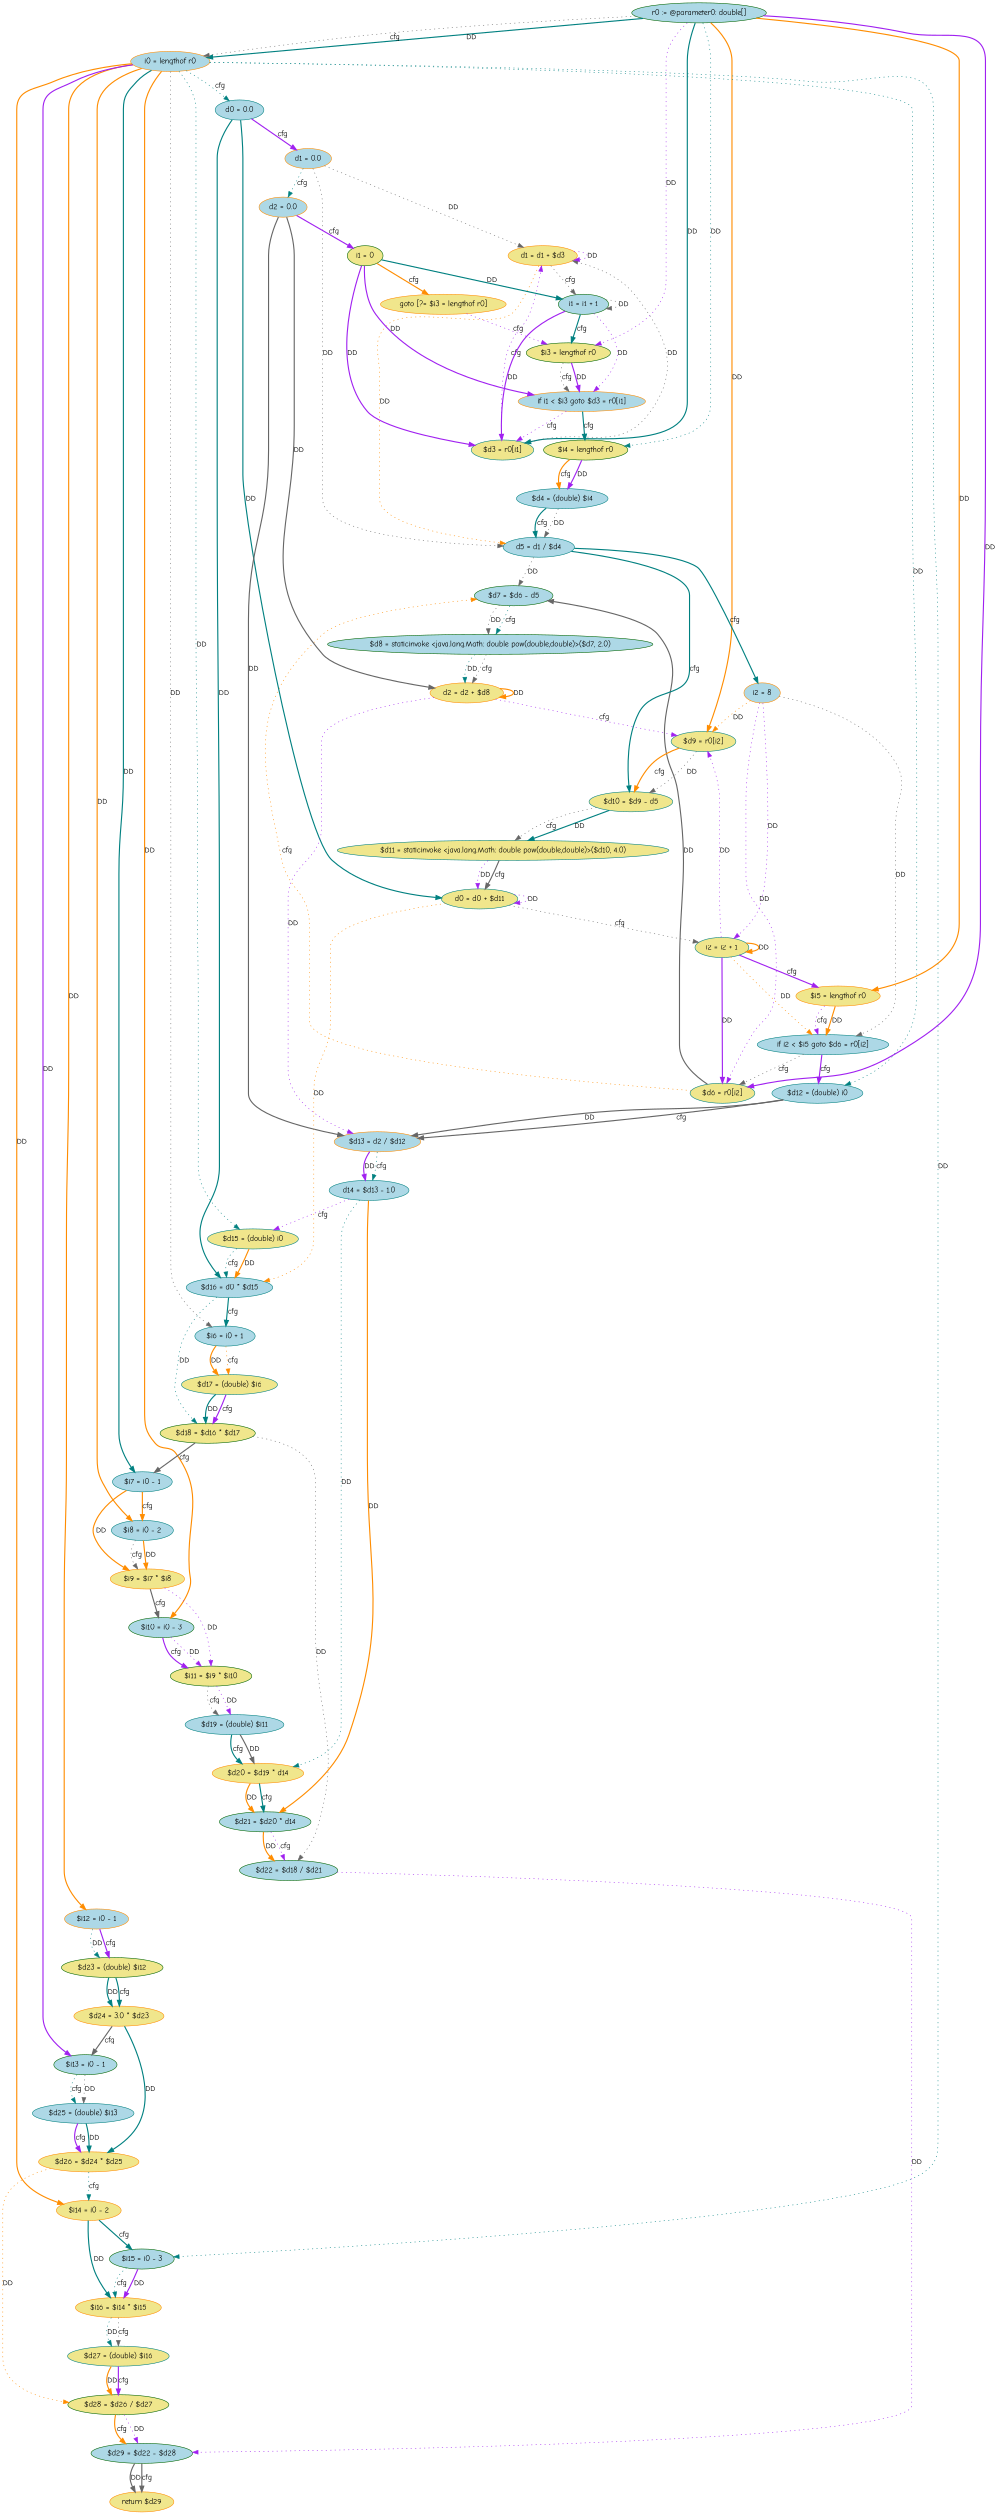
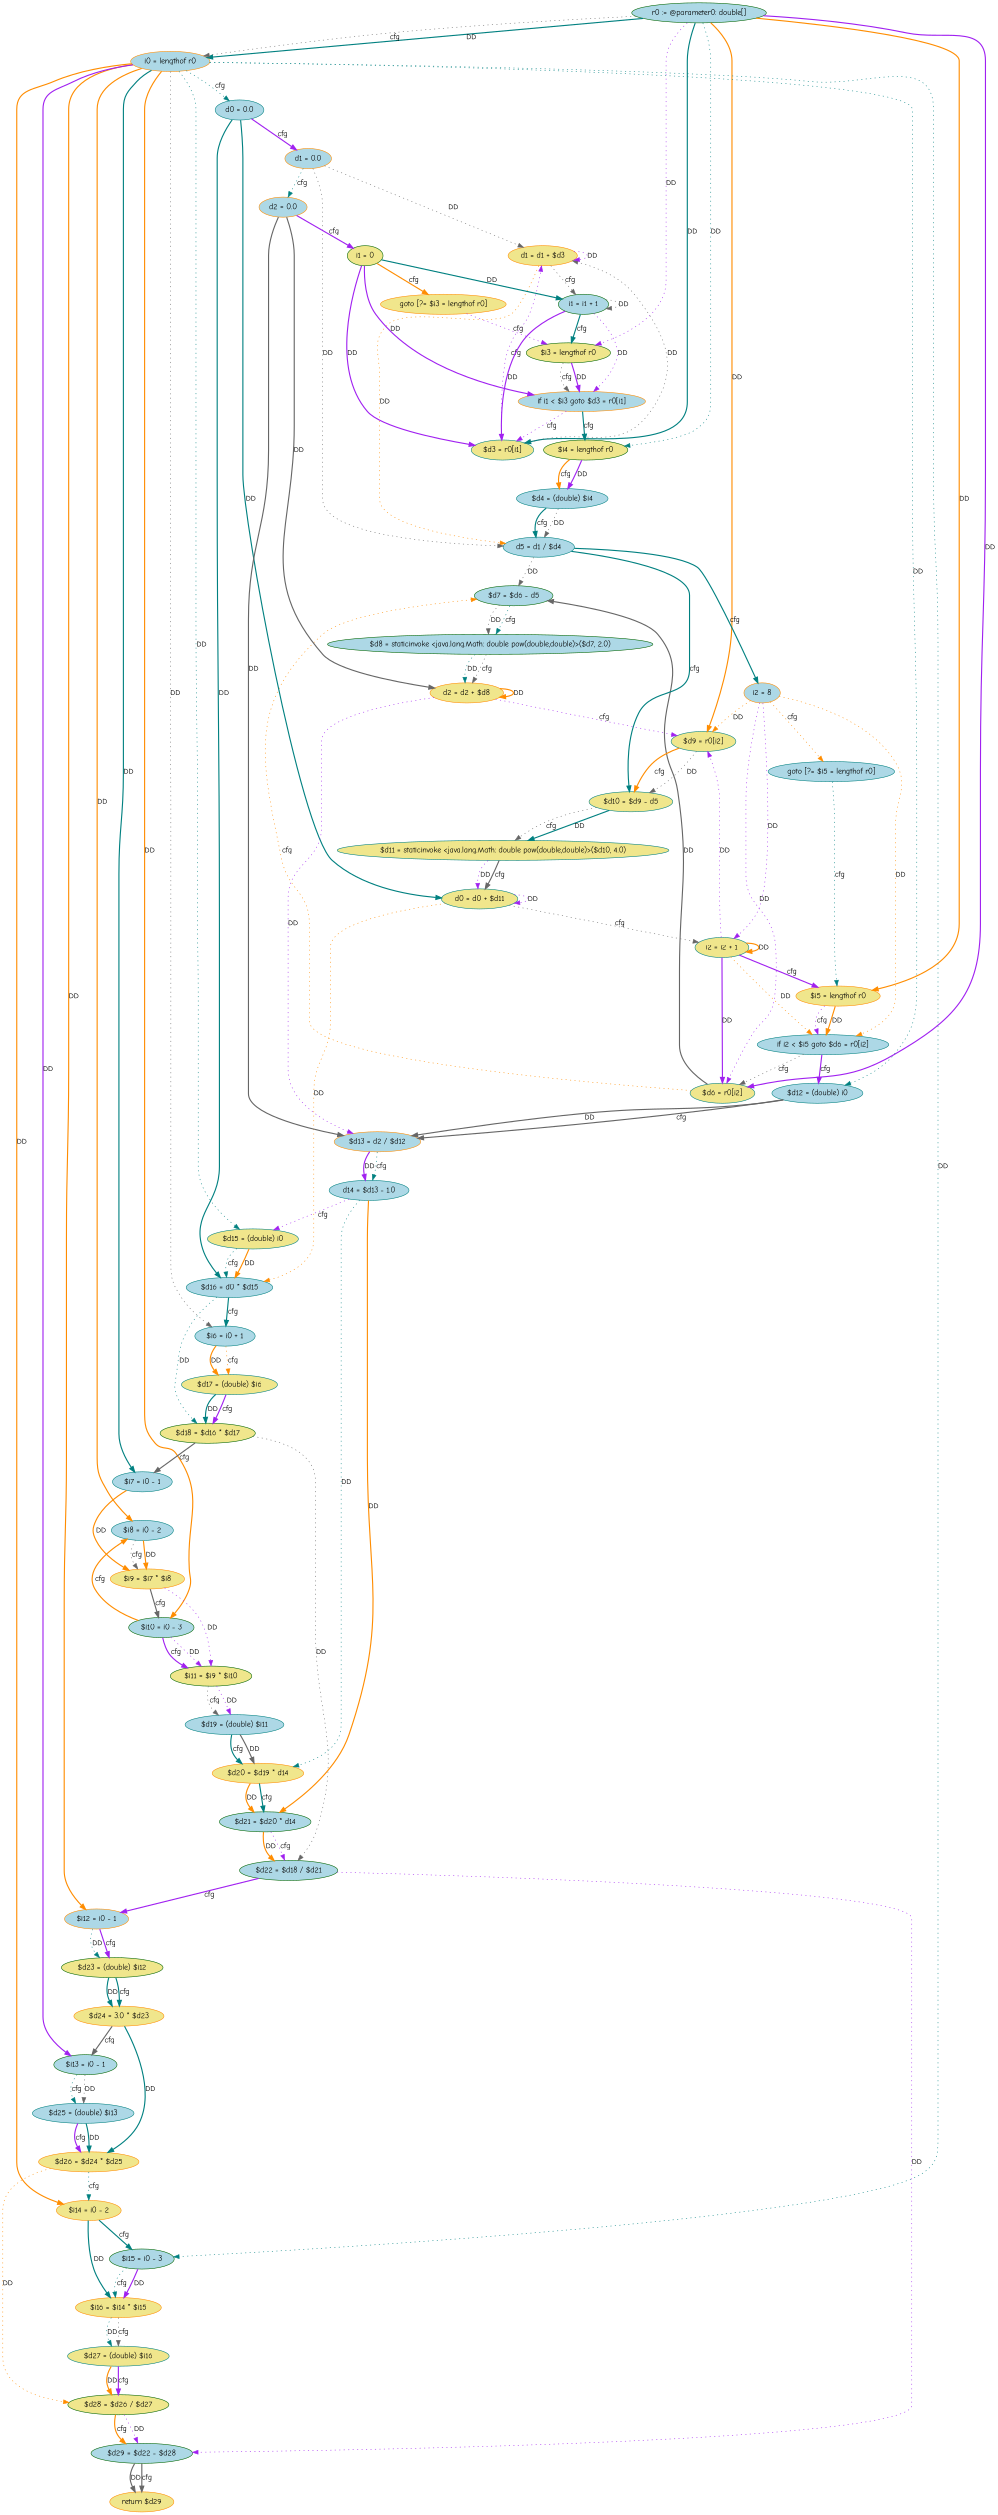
none -> (831, 772)
(896, 837) -> (896, 837)
(142, 1503) -> (94, 1587)
none -> (193, 1895)
